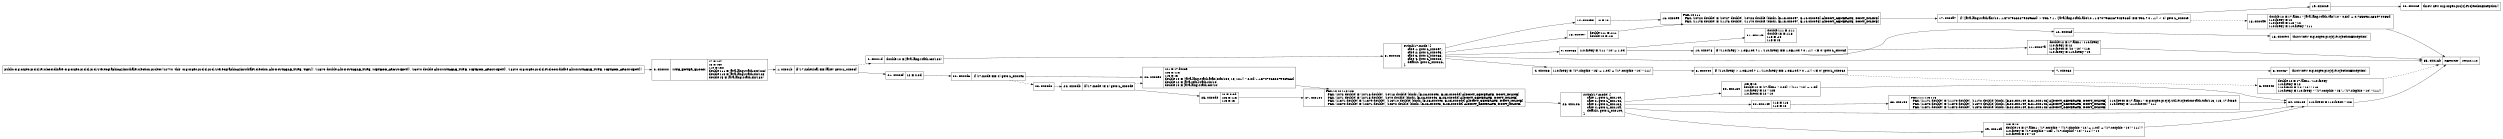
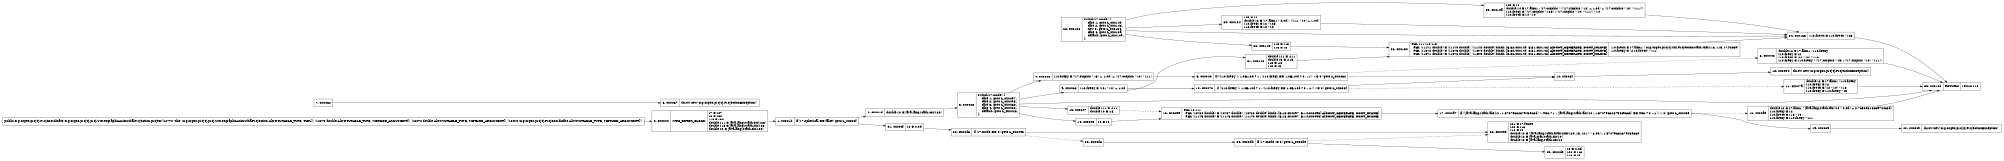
(1650, 27) -> (1139, 111)
(1936, 49) -> (1565, 87)
(1602, 51) -> (1103, 88)
none -> (1342, 59)
(860, 65) -> (860, 117)
(1950, 71) -> (1450, 77)
(2410, 73) -> (1913, 71)
(1414, 98) -> none
(1603, 104) -> (1103, 29)
